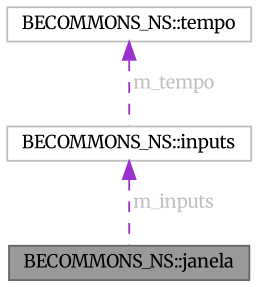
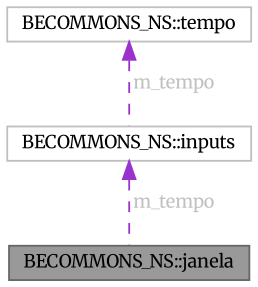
(173, 203) -> (173, 203)
